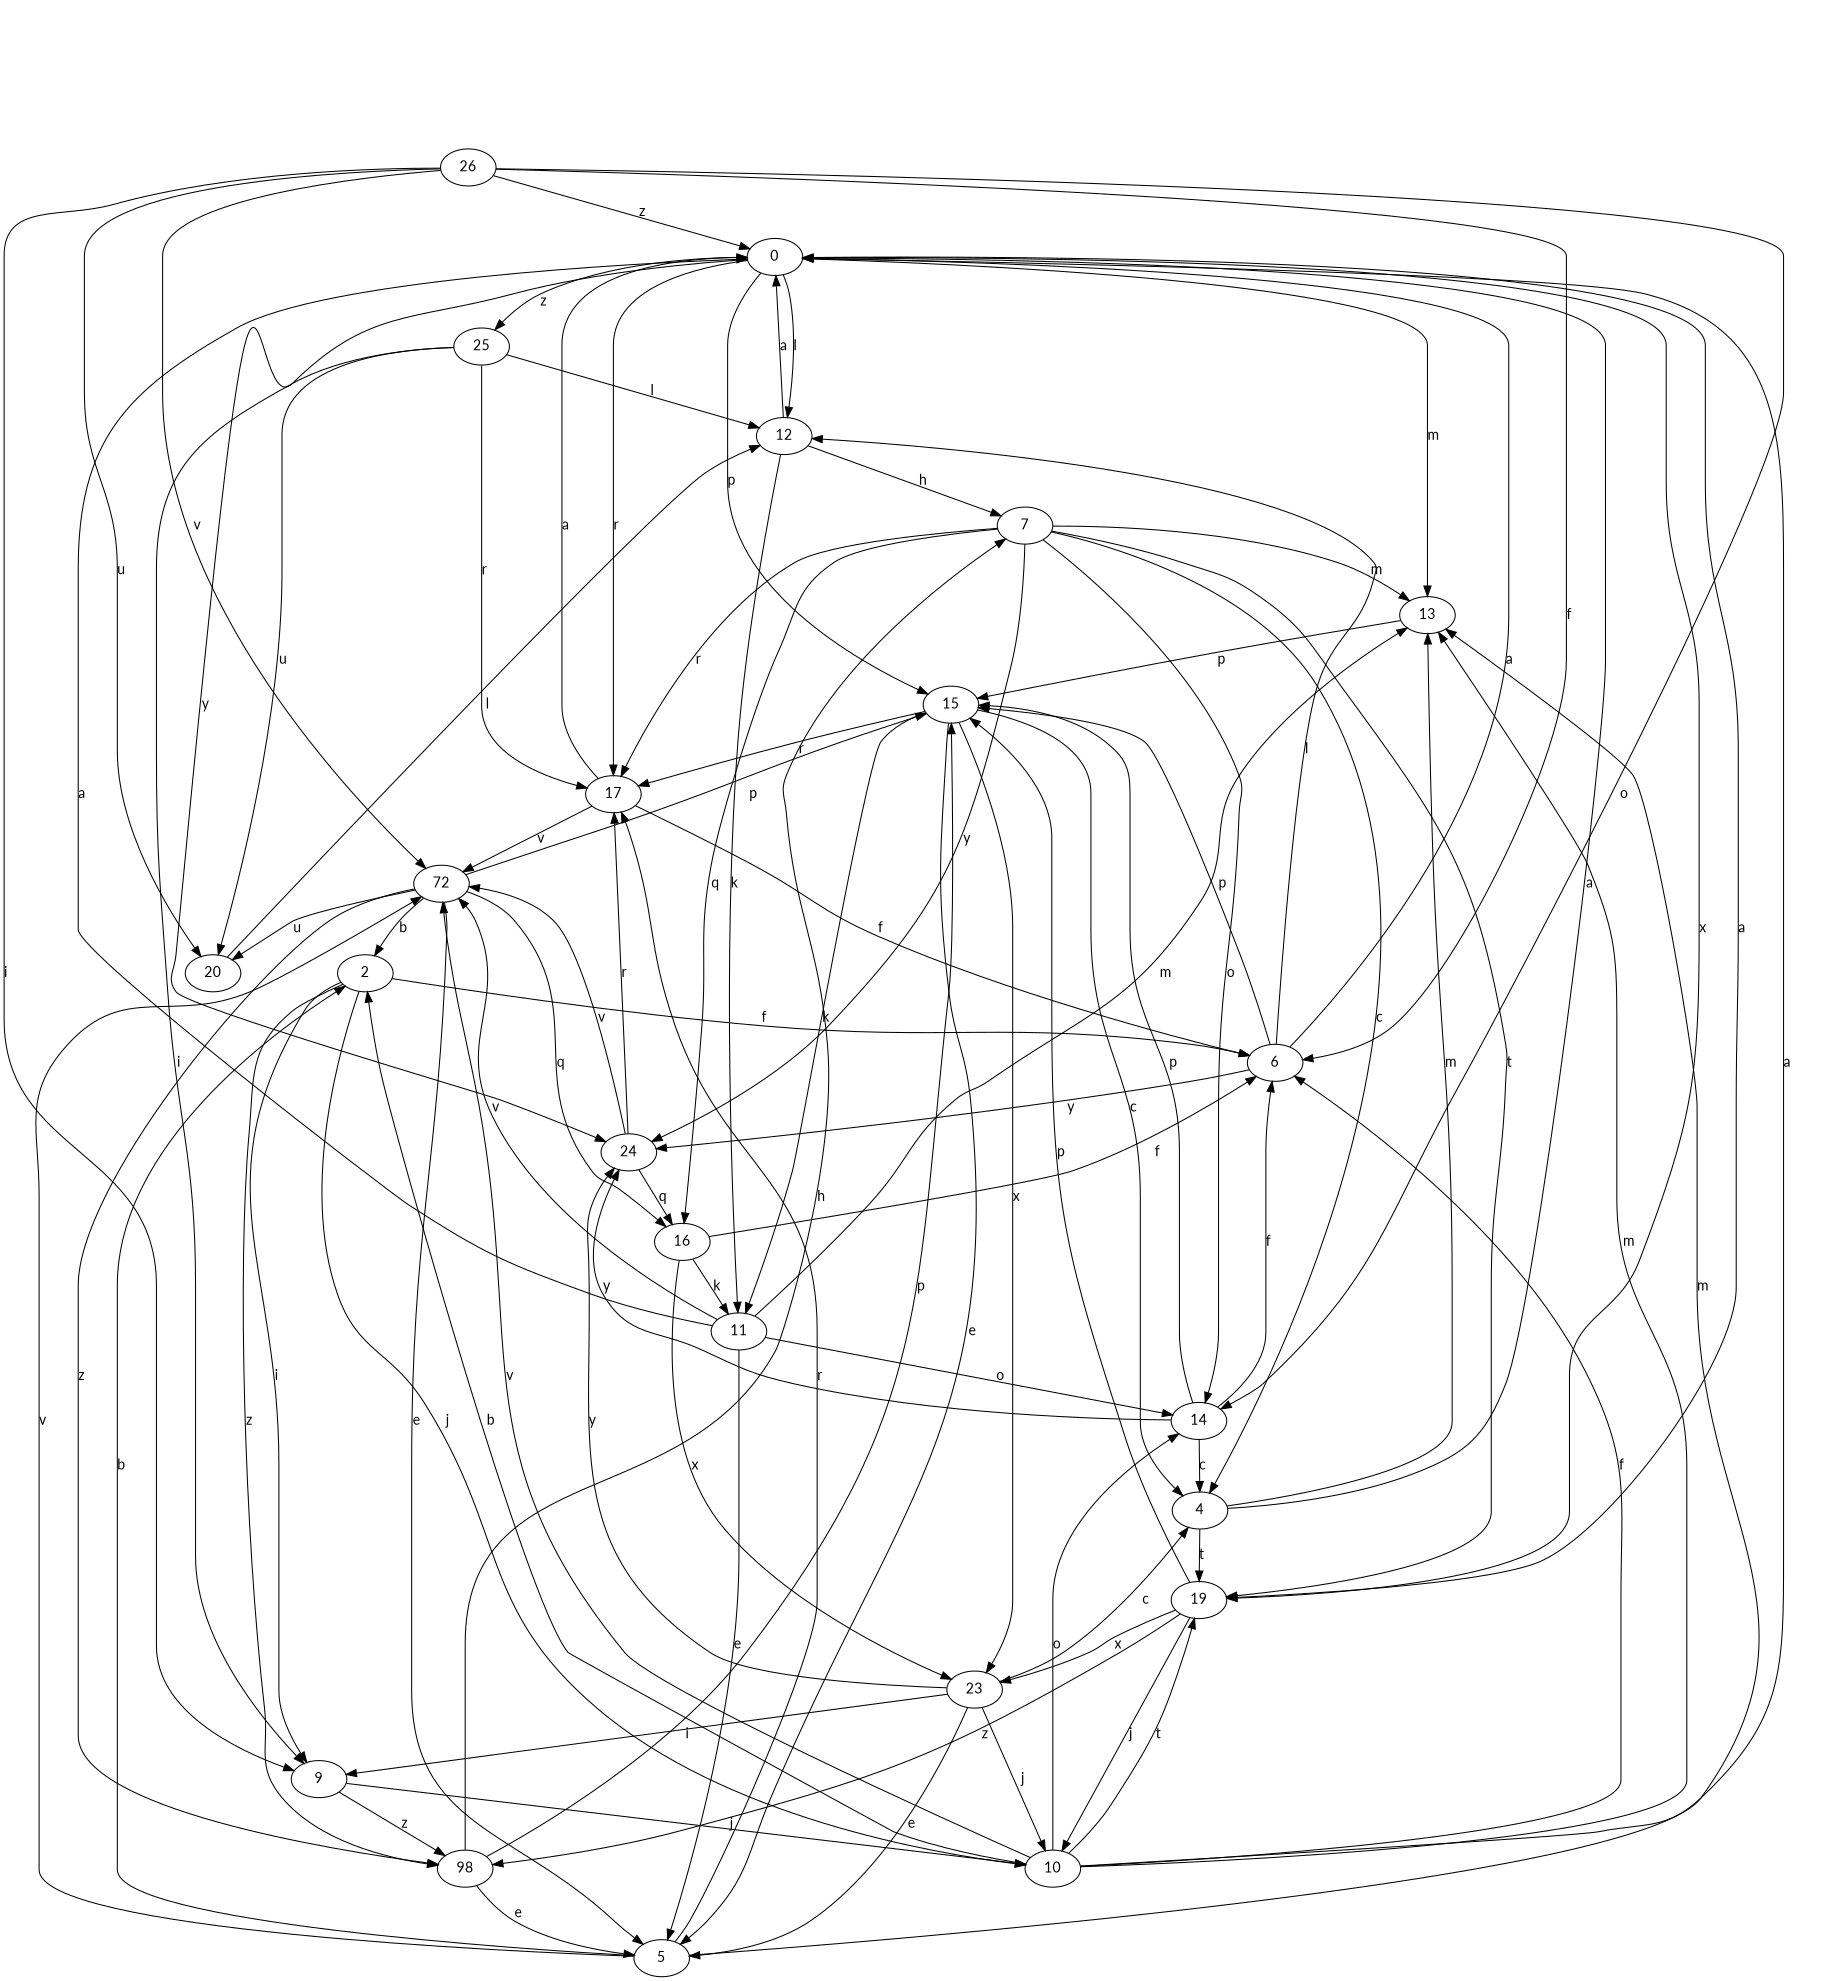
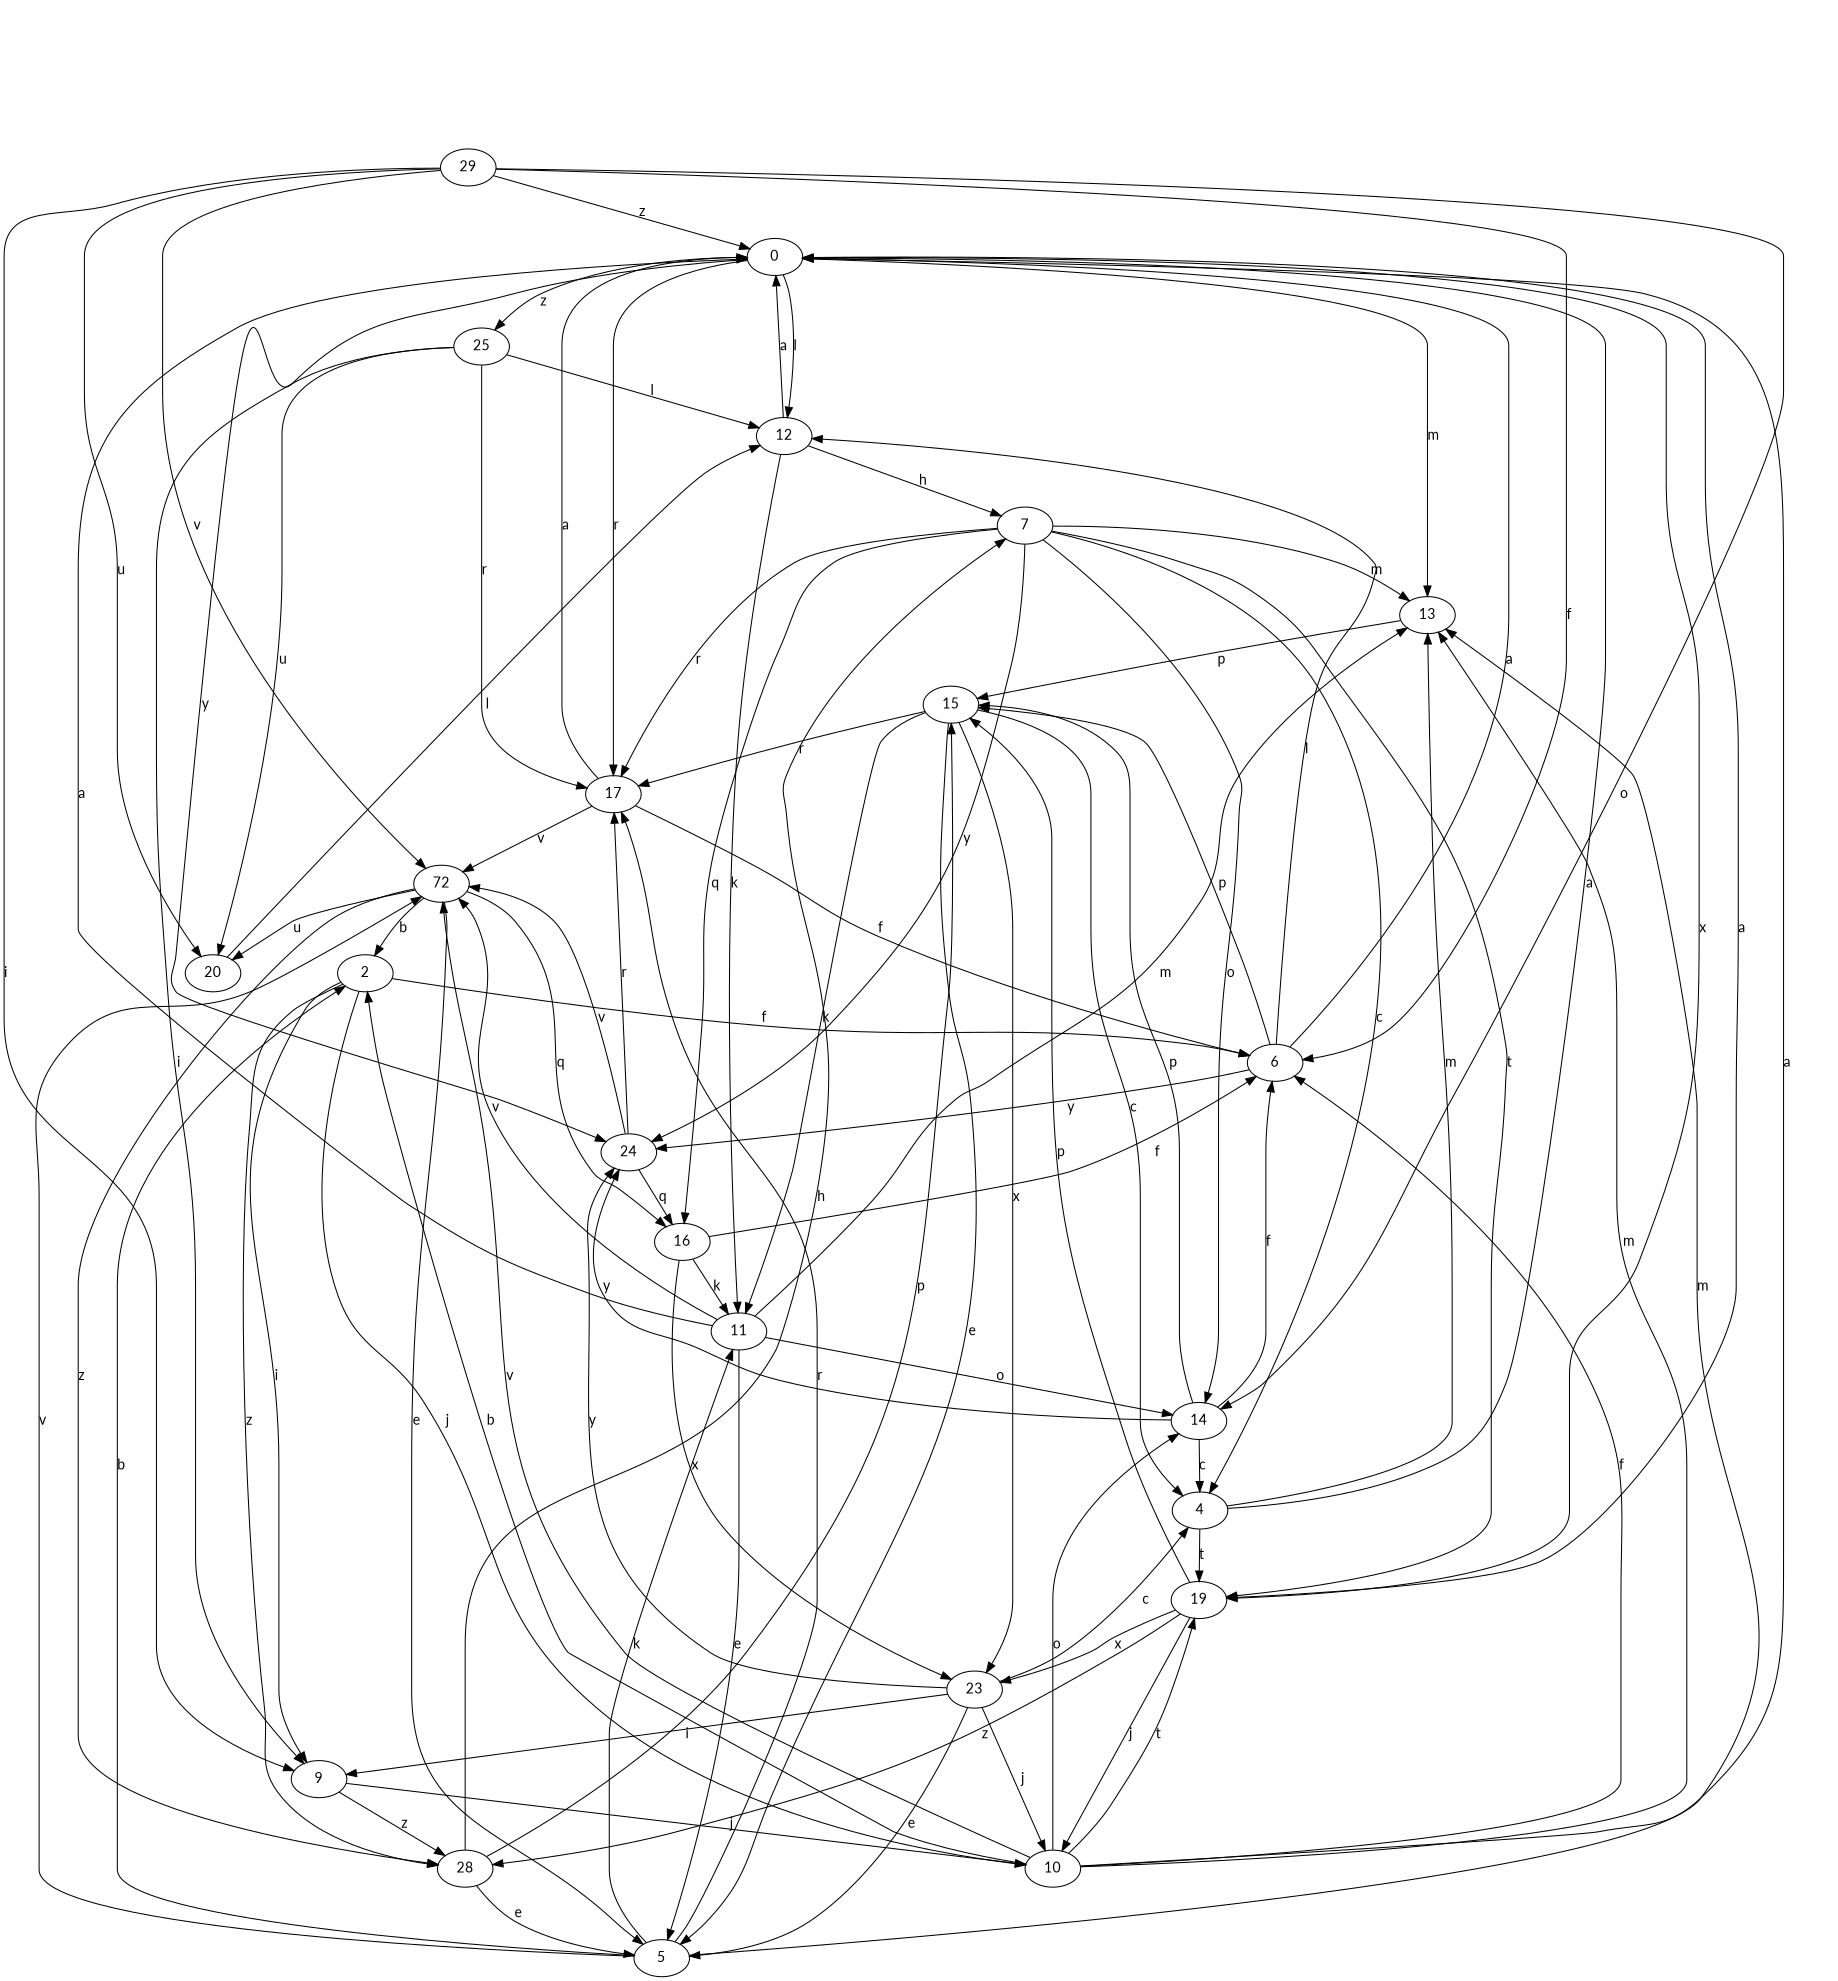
(468, 167) -> (468, 167)
(734, 521) -> none
(692, 798) -> none
none -> (626, 1664)
(465, 1869) -> (465, 1869)
